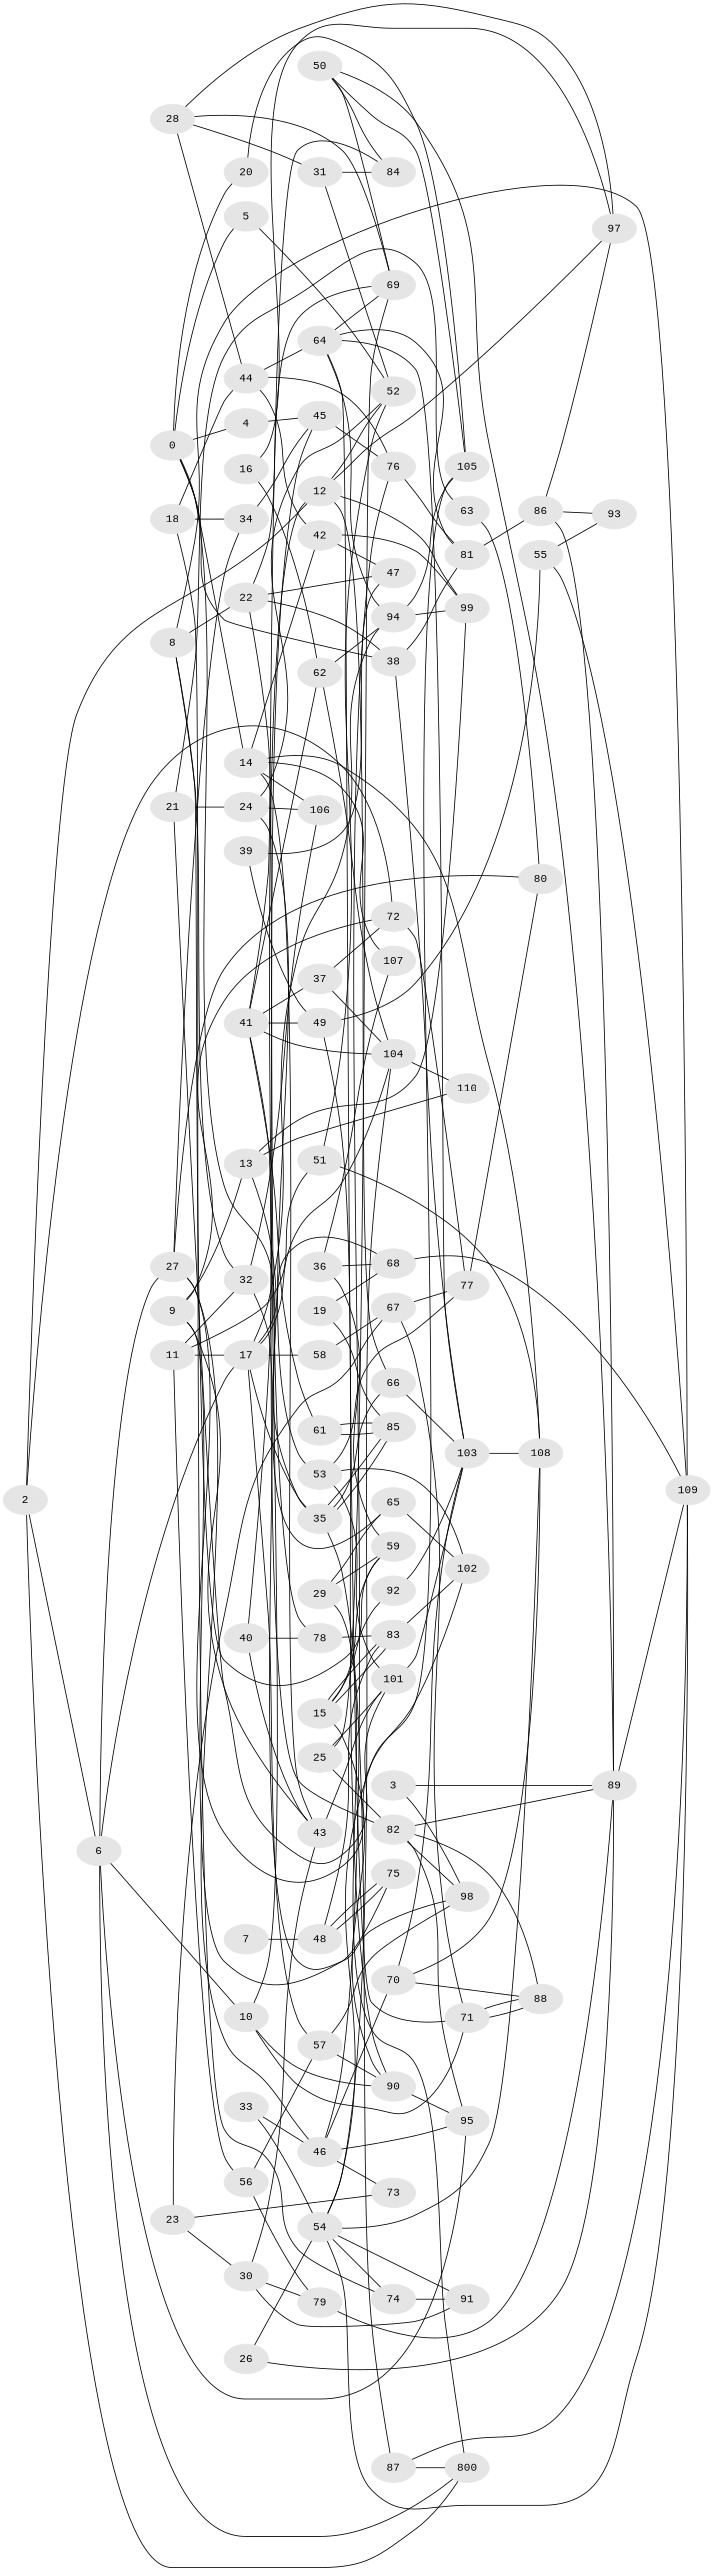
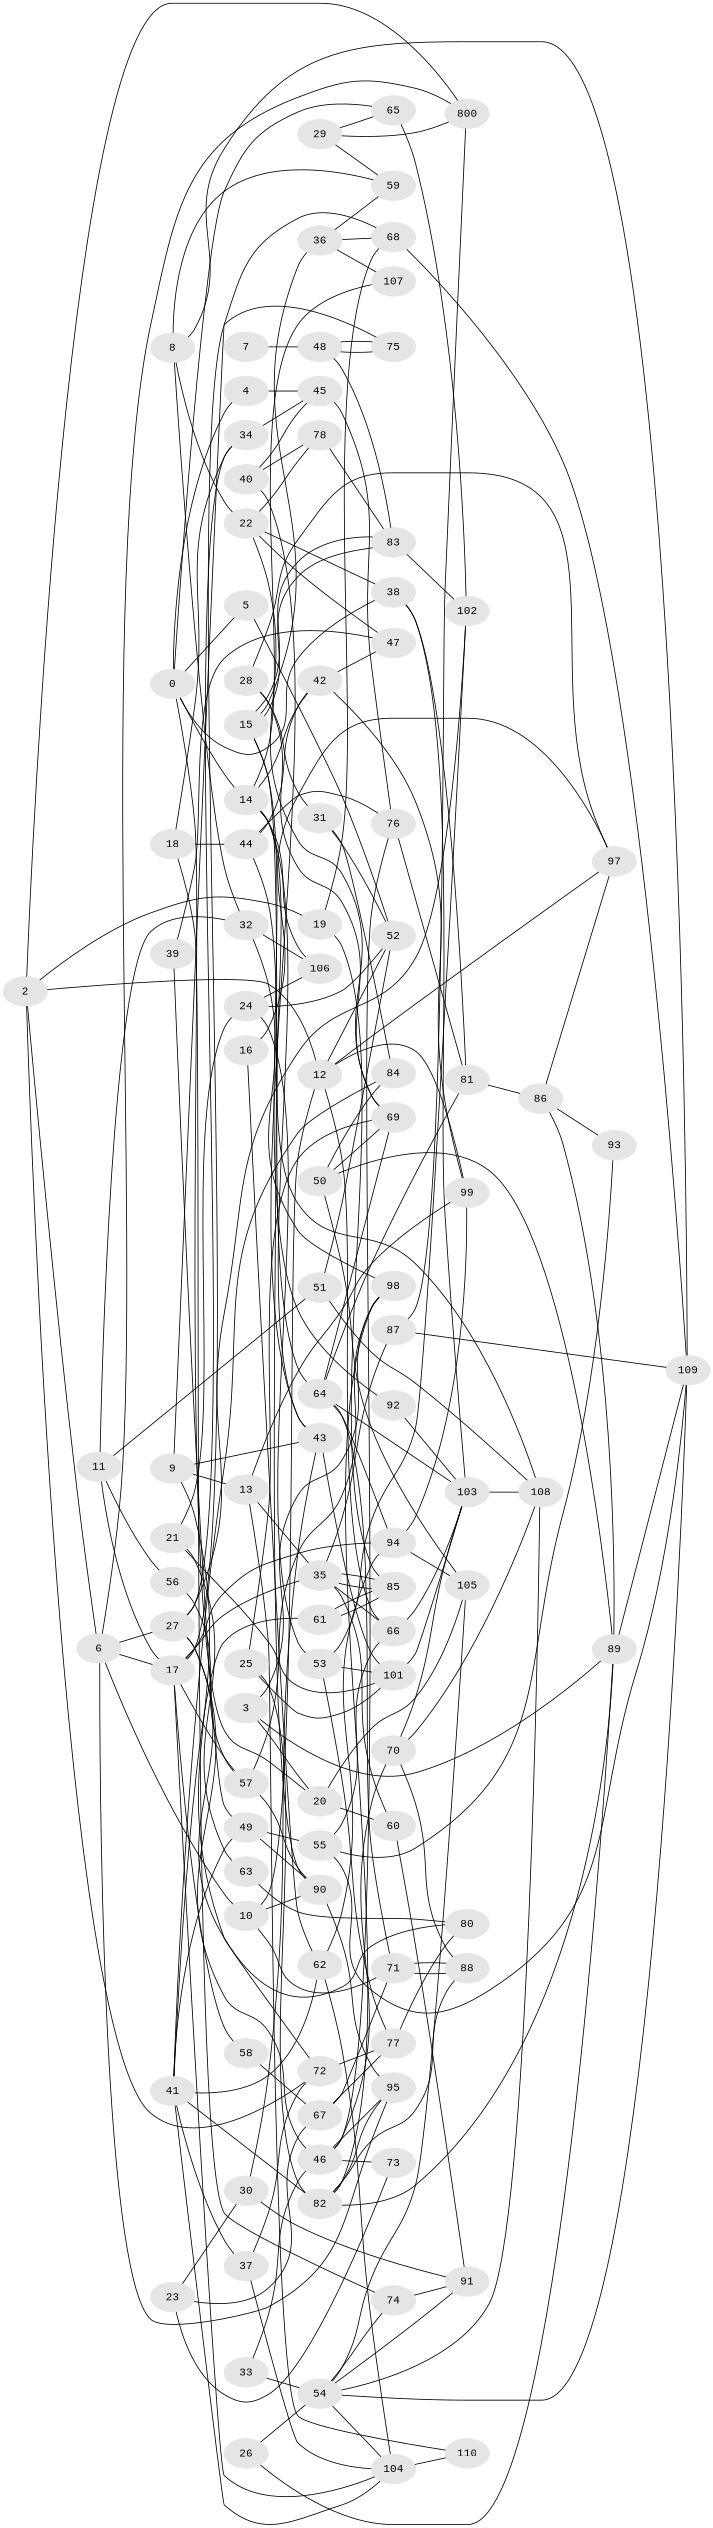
(209, 249) -> none
none -> (163, 909)
(356, 1629) -> (287, 495)
none -> (357, 1738)
none -> (276, 1744)
none -> (393, 1826)
(320, 2302) -> none
